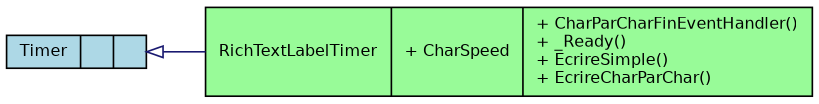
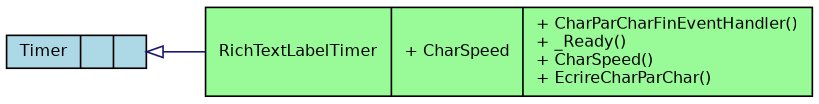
(603, 60) -> (595, 60)
